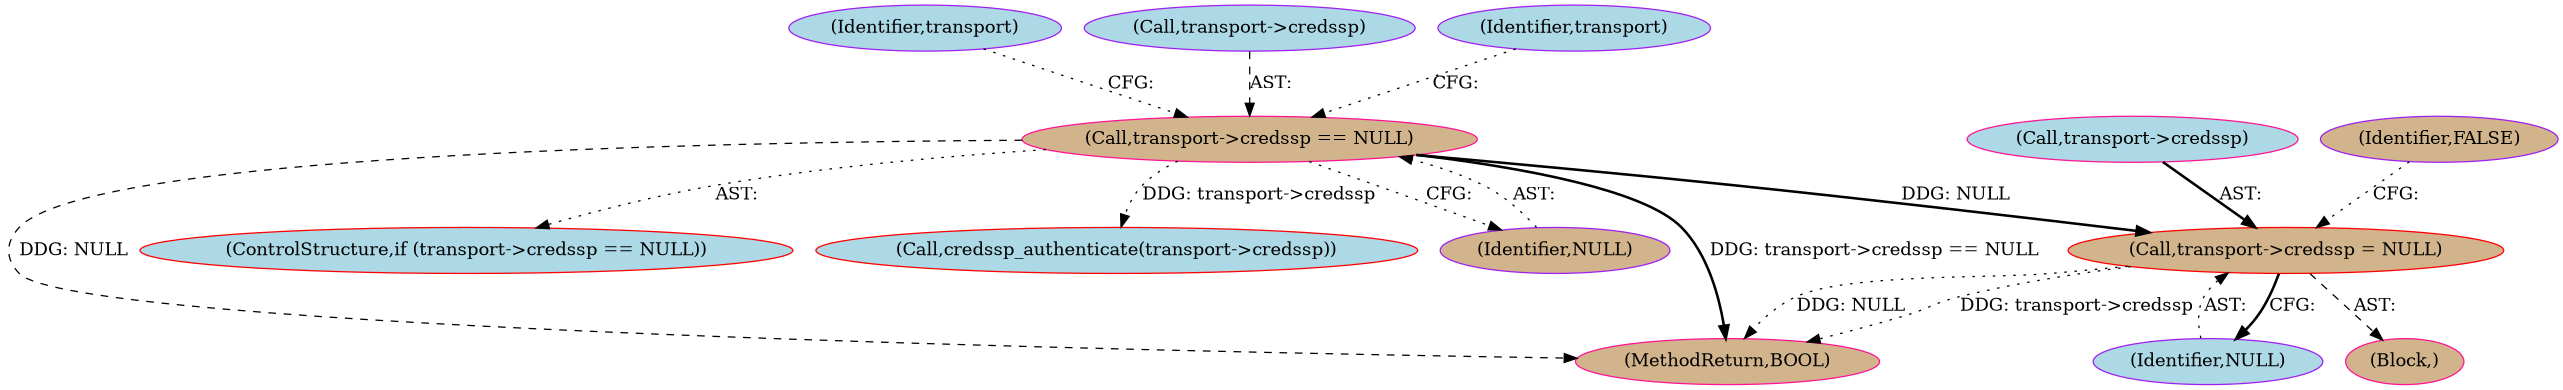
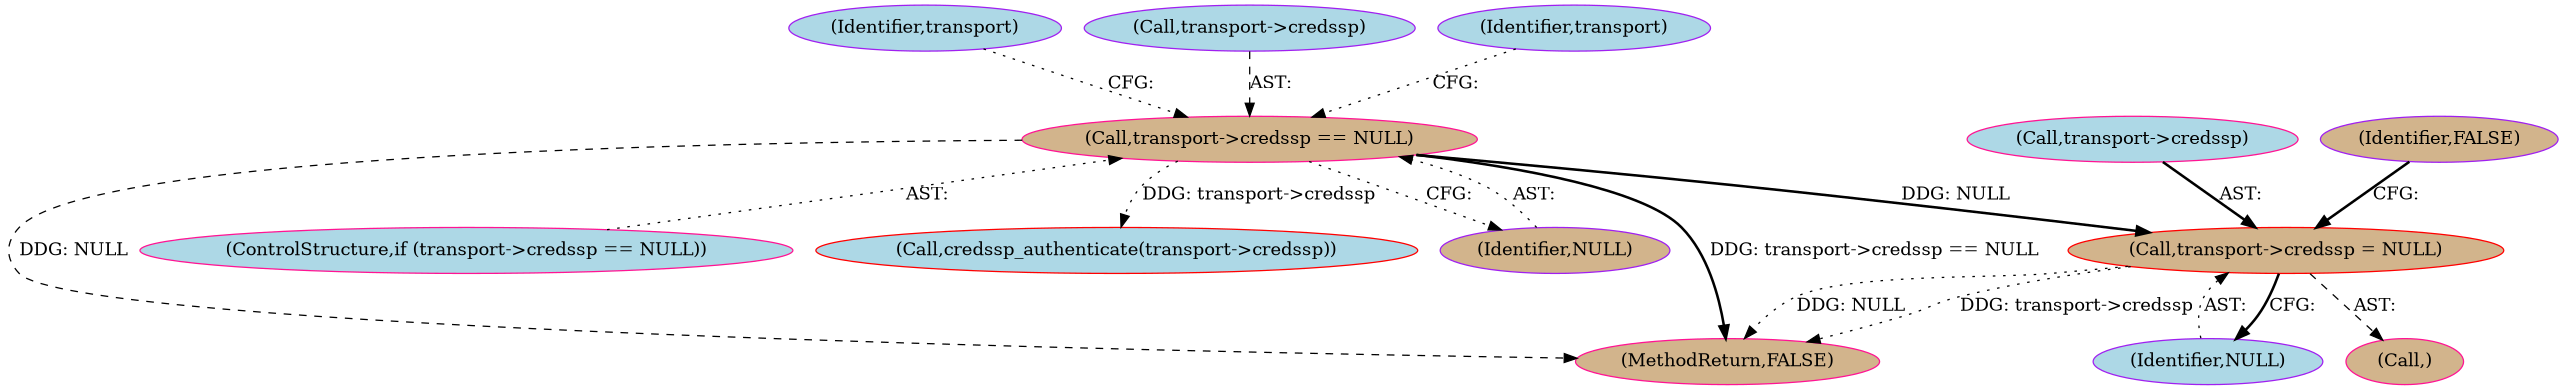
(795, 173) -> (858, 195)
(2368, 191) -> (2368, 191)
(466, 250) -> (466, 250)
(1728, 362) -> (1728, 362)
(2405, 362) -> (2405, 362)
